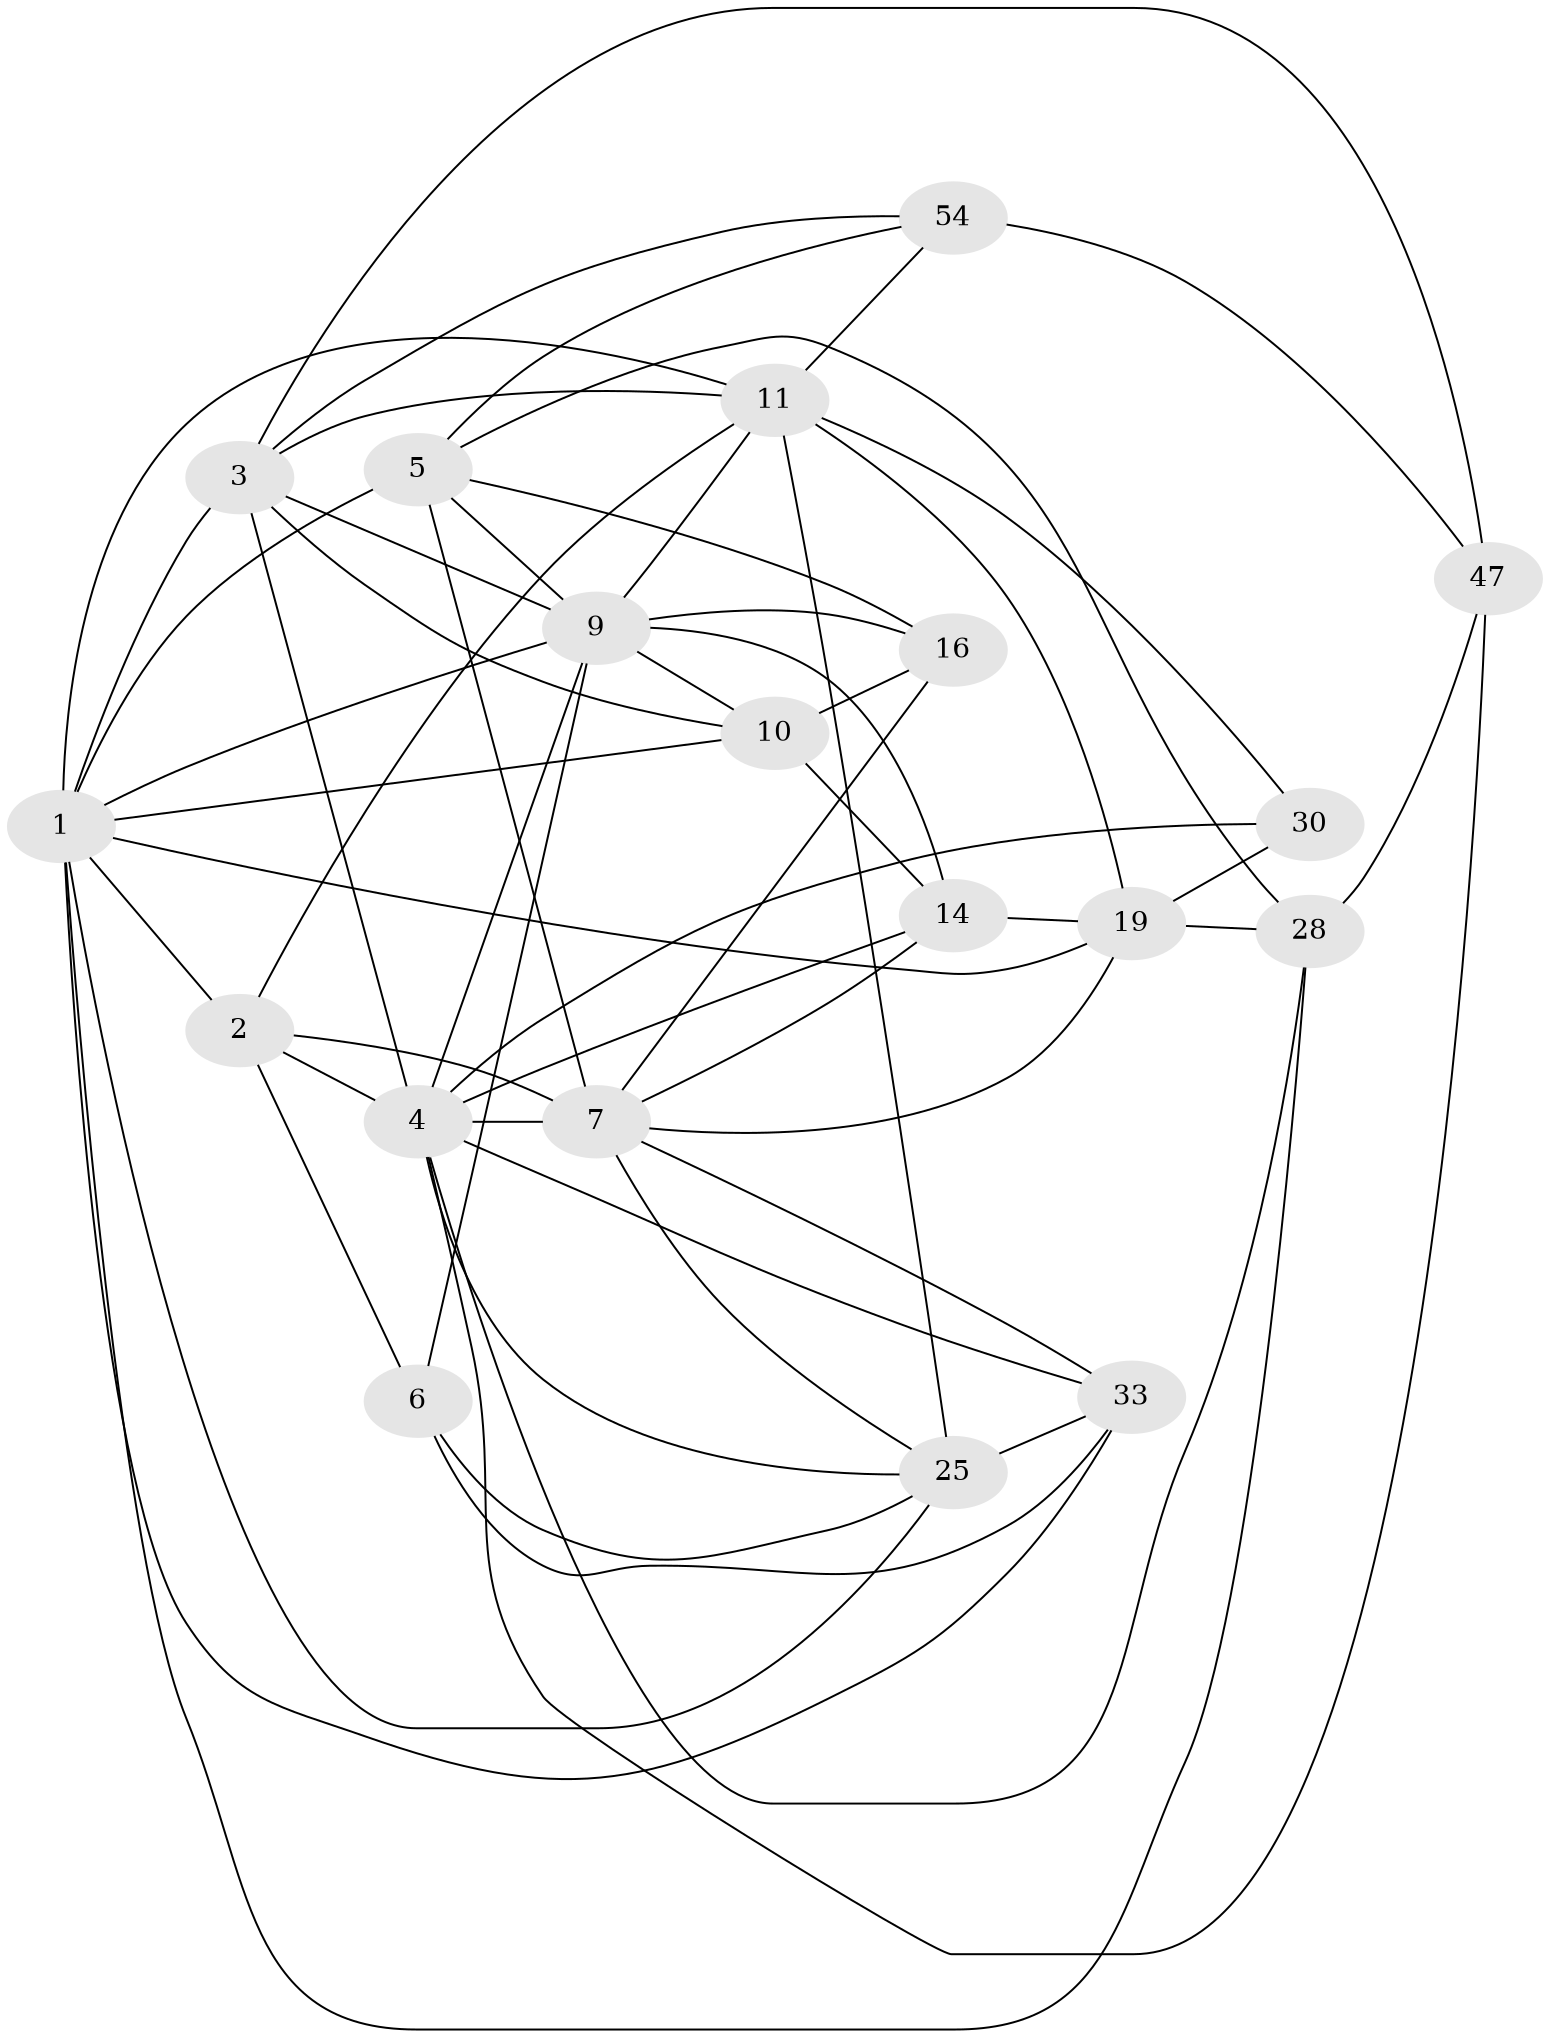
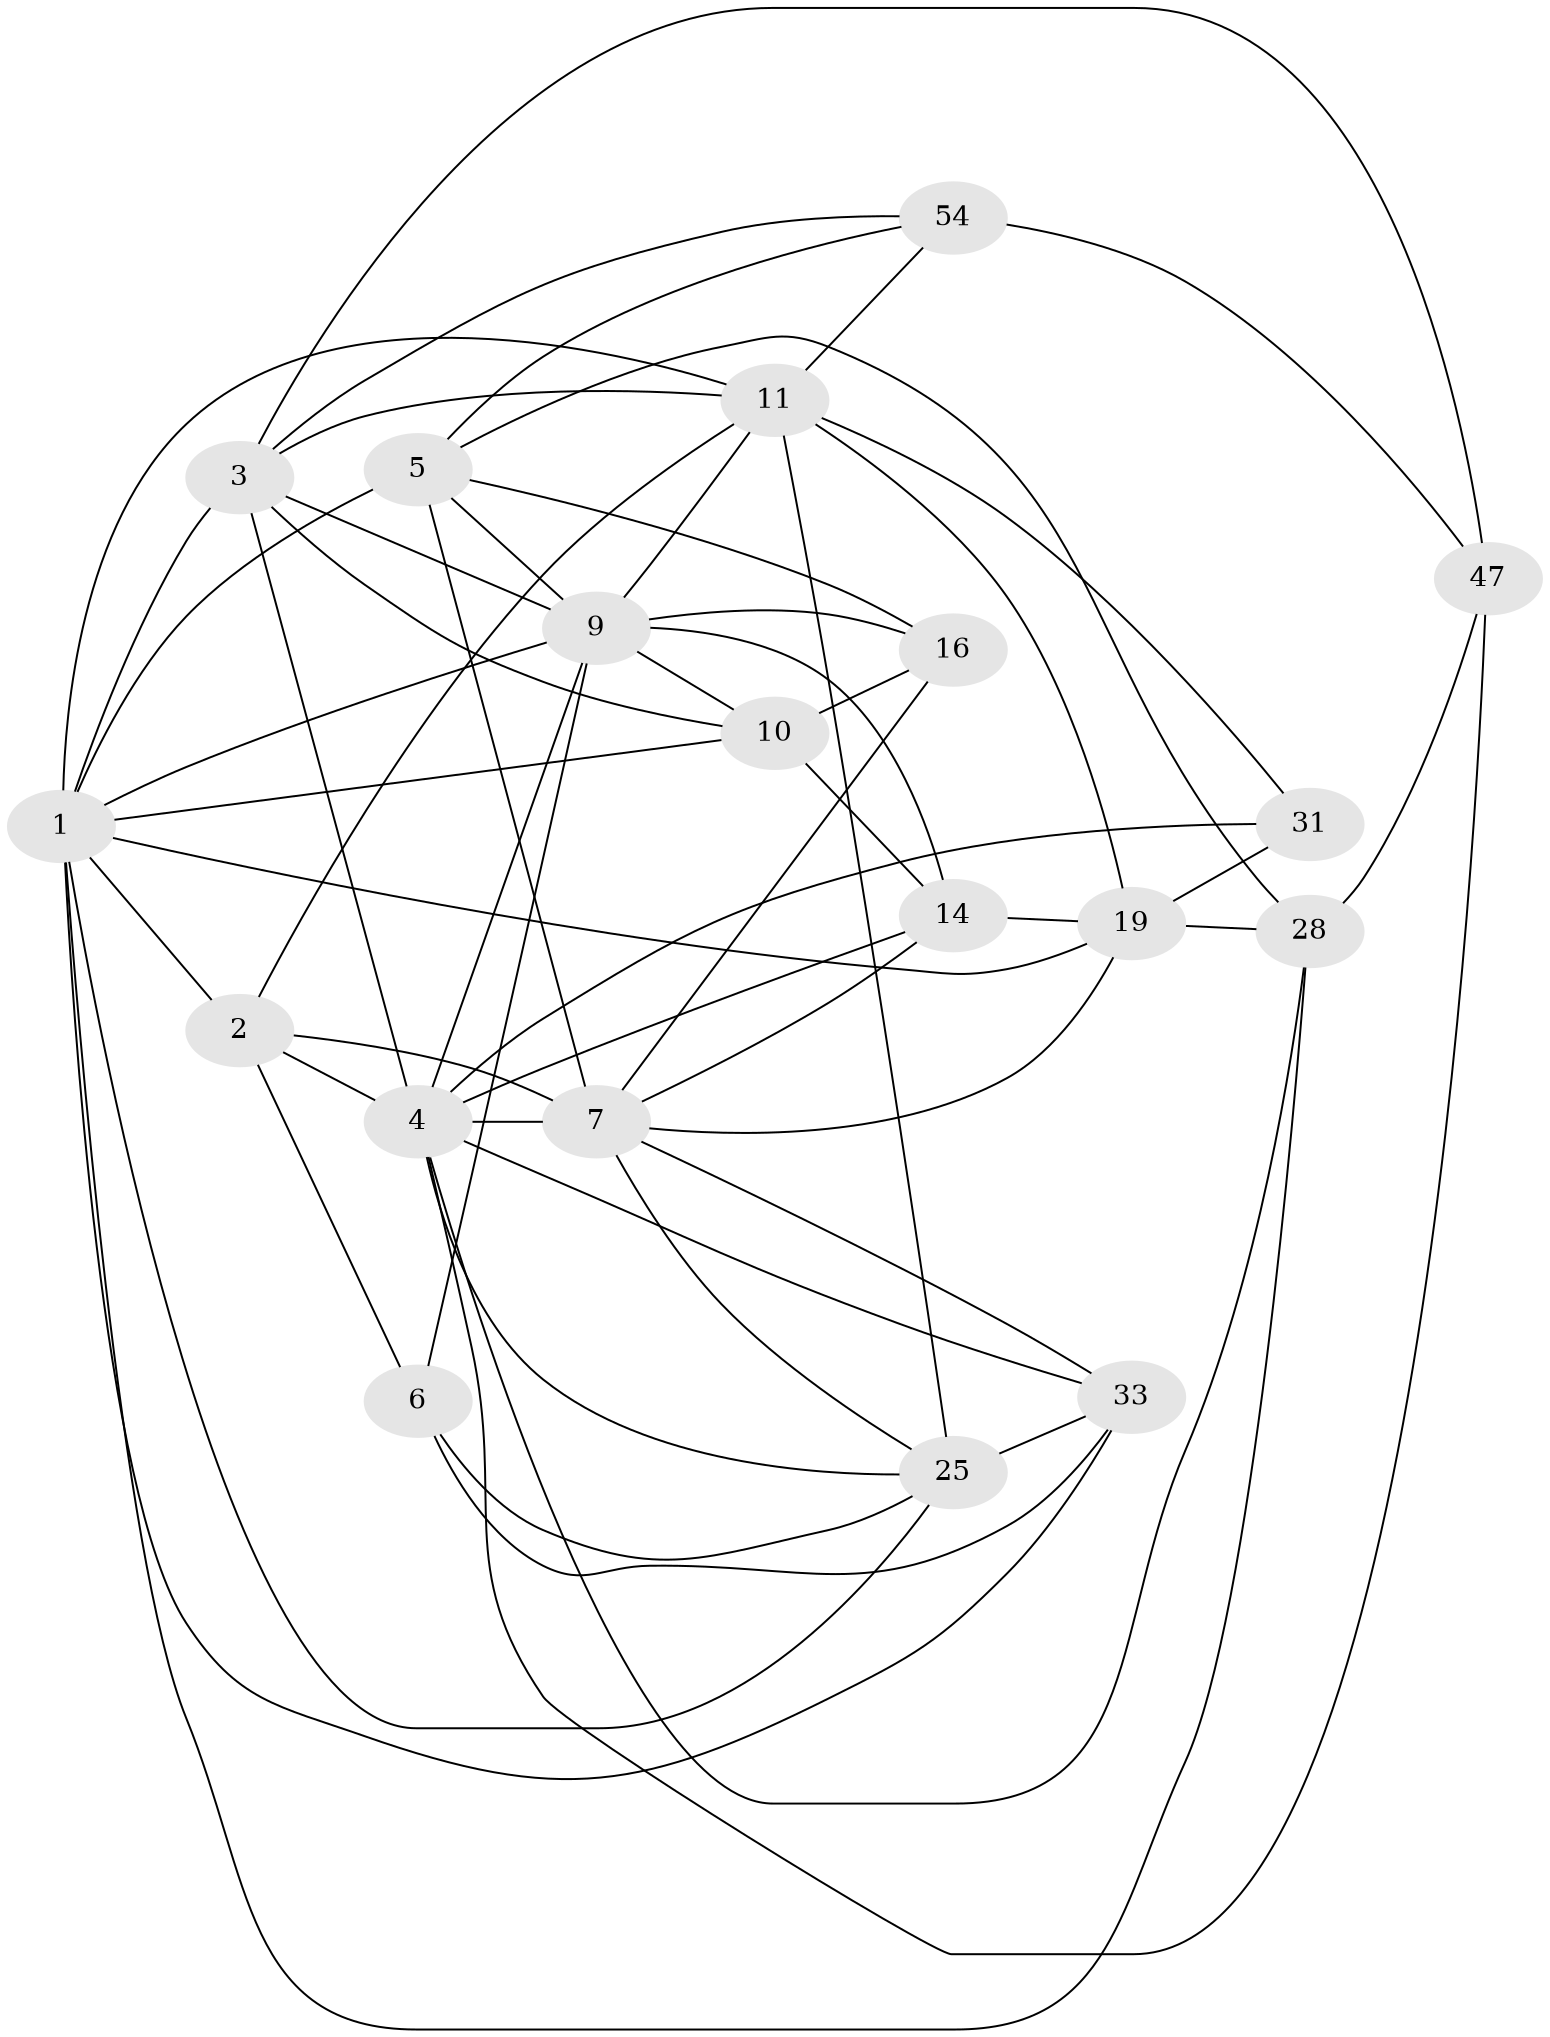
(1310, 824) -> (1310, 824)
